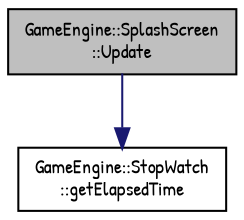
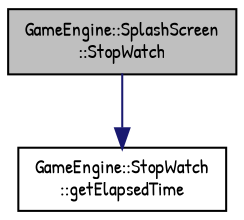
(122, 42) -> (122, 42)
